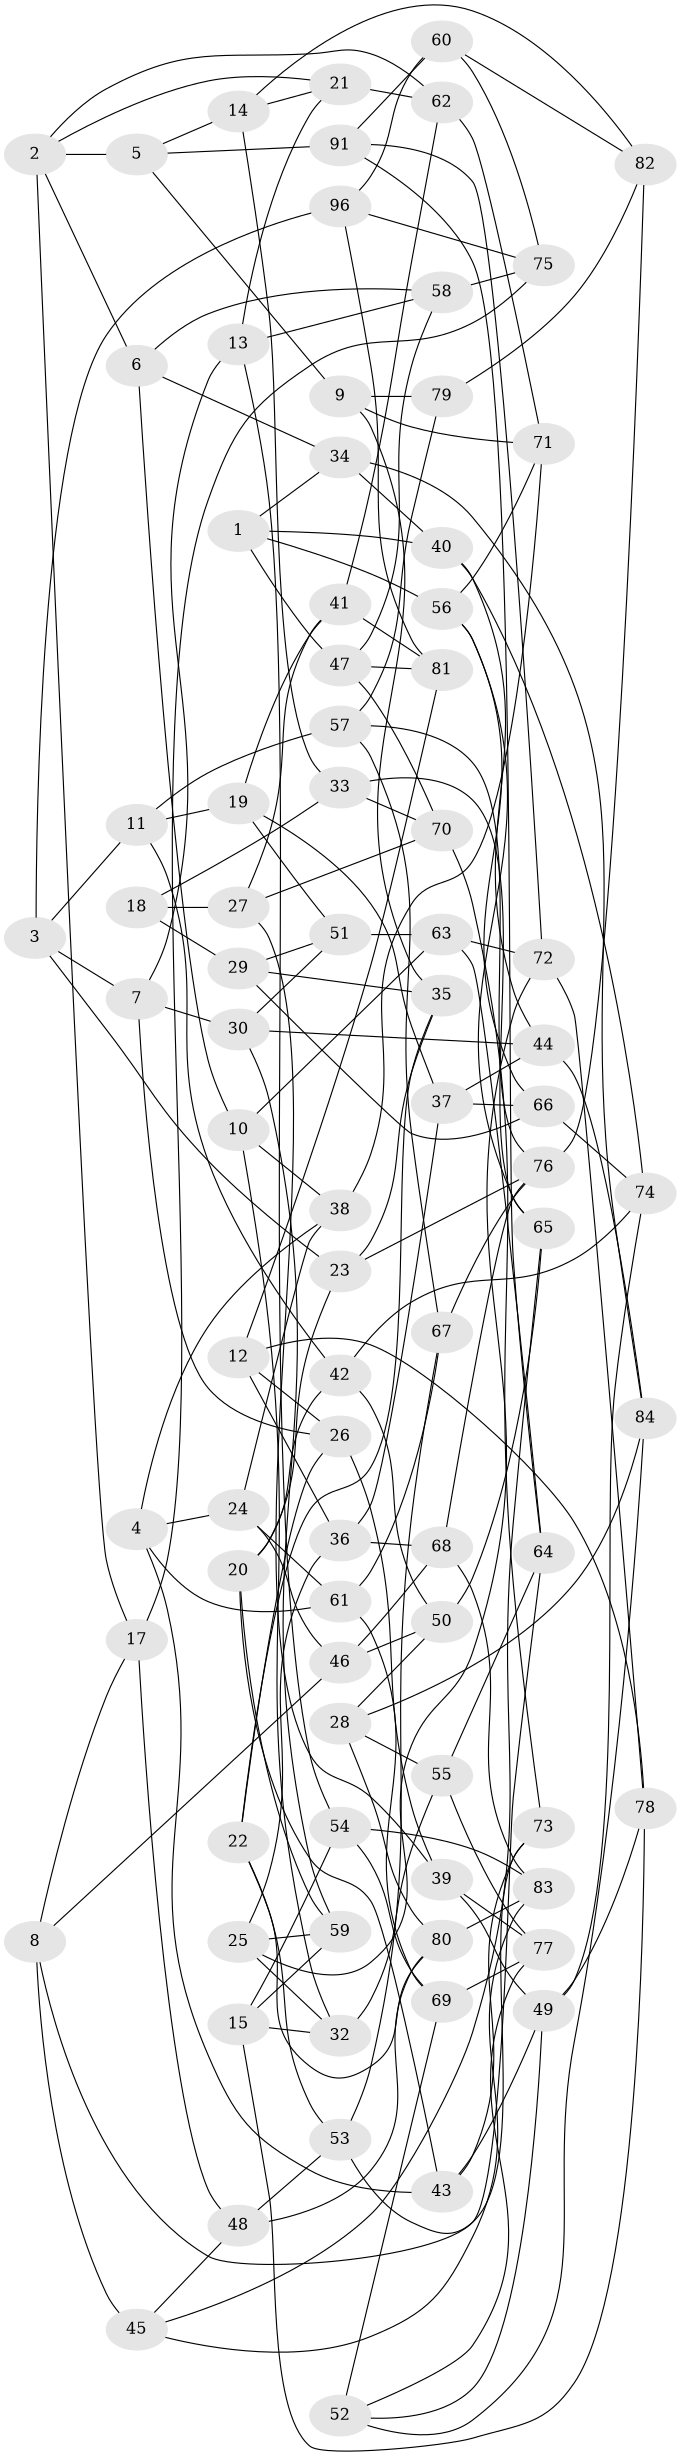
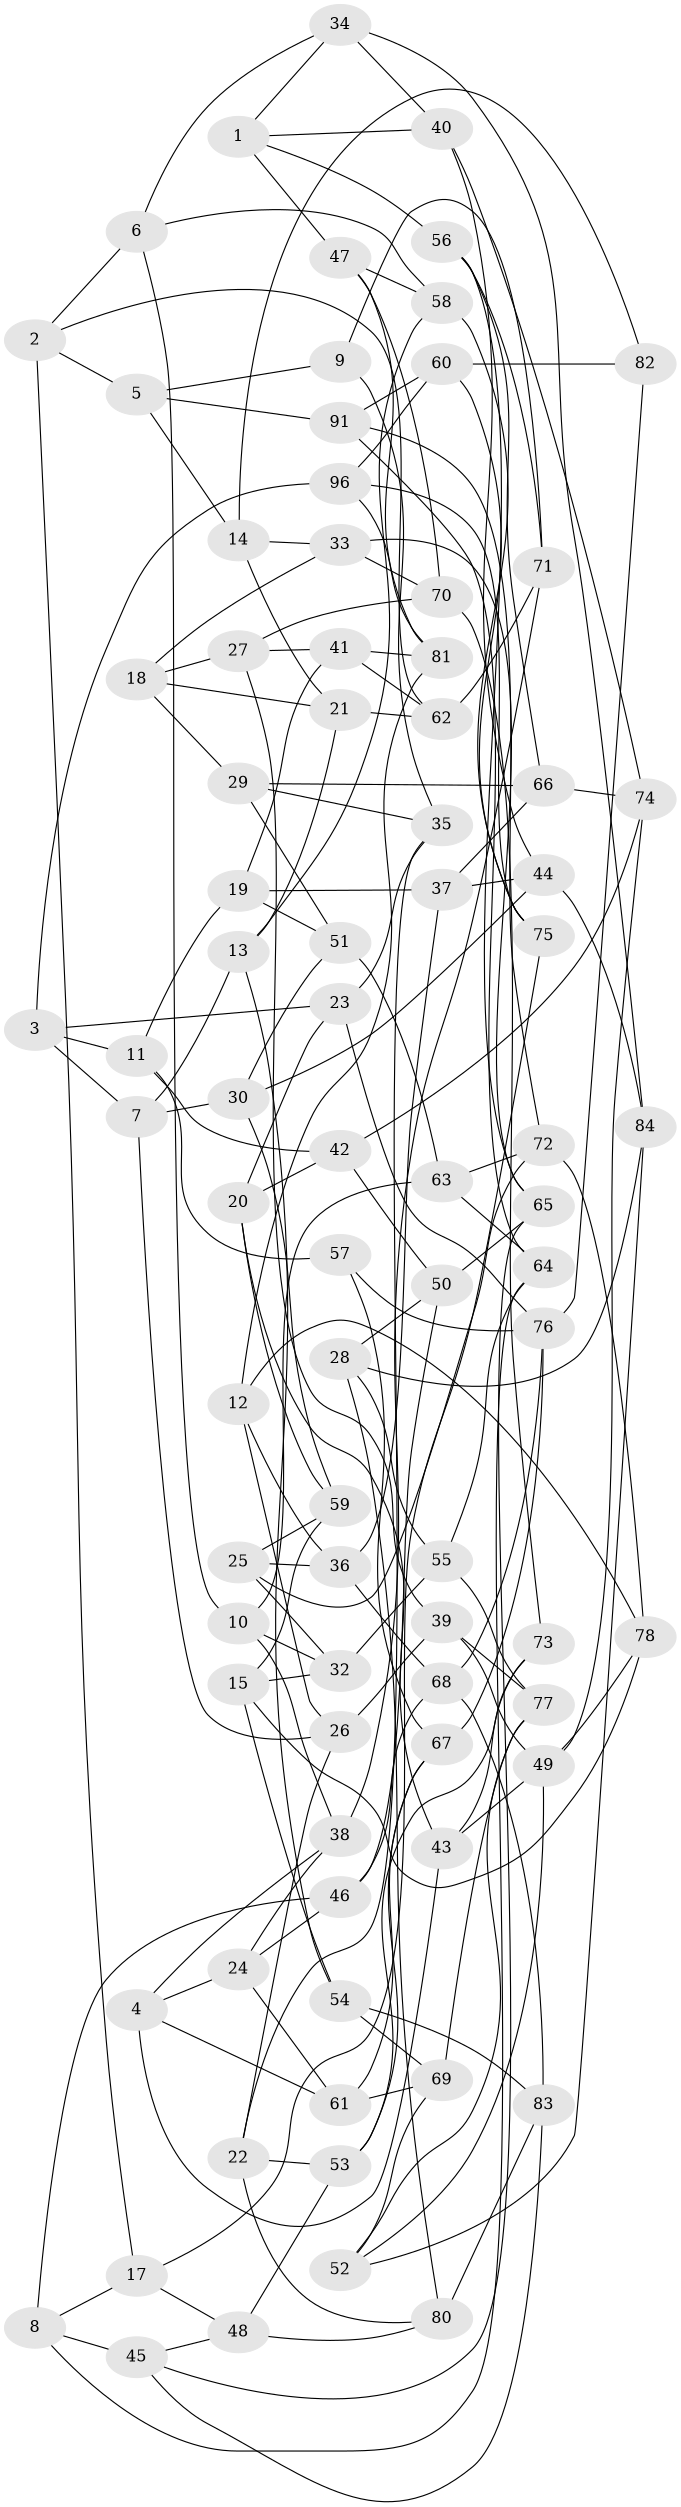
(179, 88) -> (239, 695)
(442, 396) -> none
